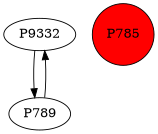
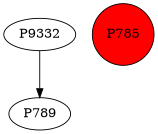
(46, 79) -> none
